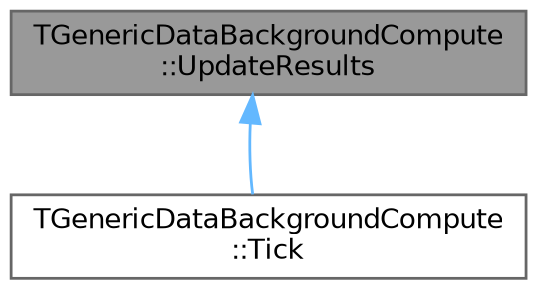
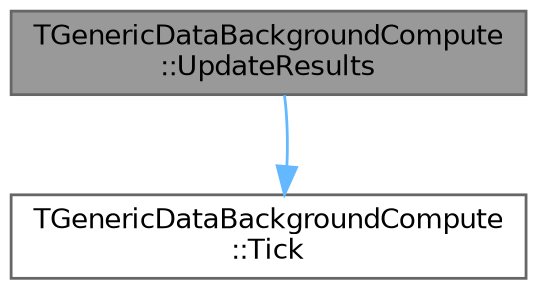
(250, 159) -> (287, 131)
